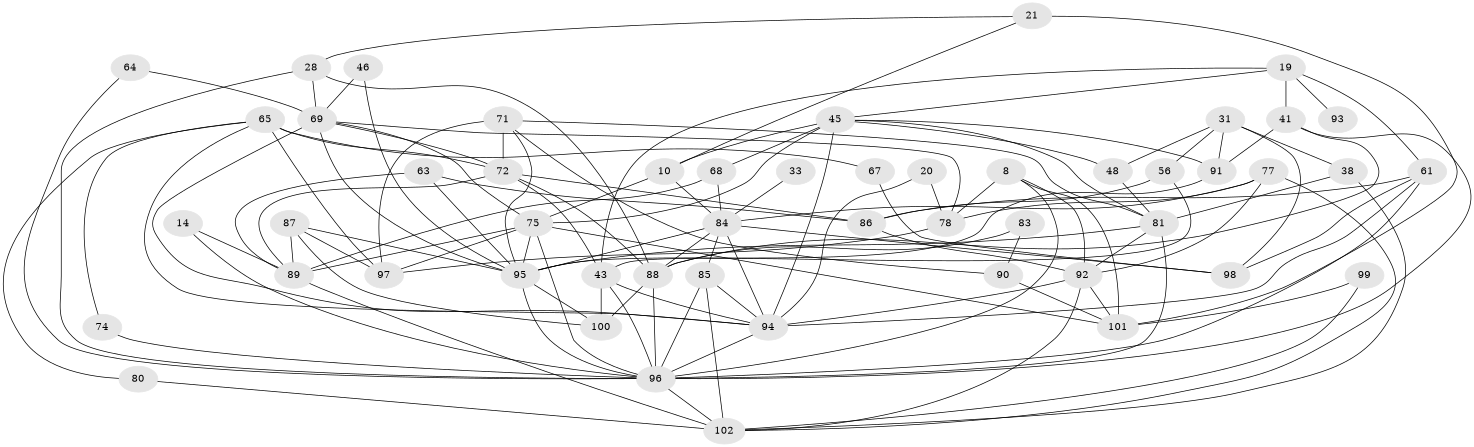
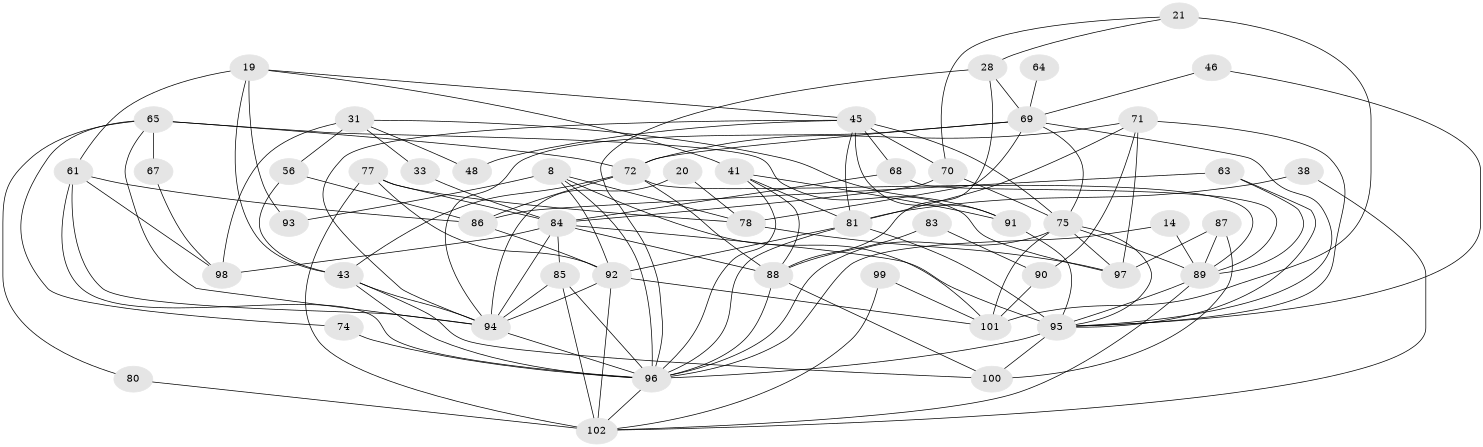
(1289, 146) -> (390, 147)
(665, 172) -> (948, 172)
(1136, 198) -> (809, 204)
none -> (421, 200)
(395, 247) -> (1146, 297)
(88, 352) -> none
